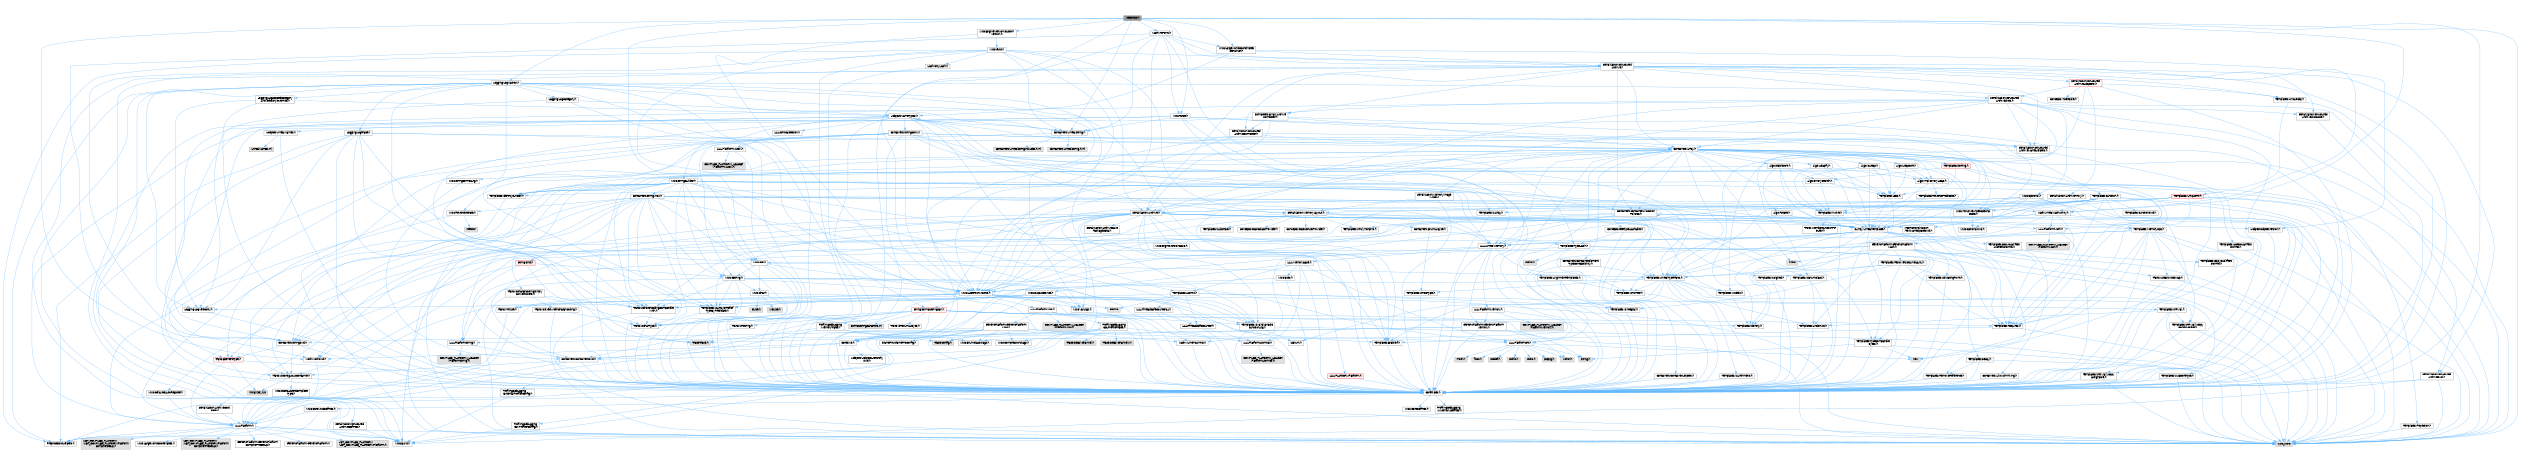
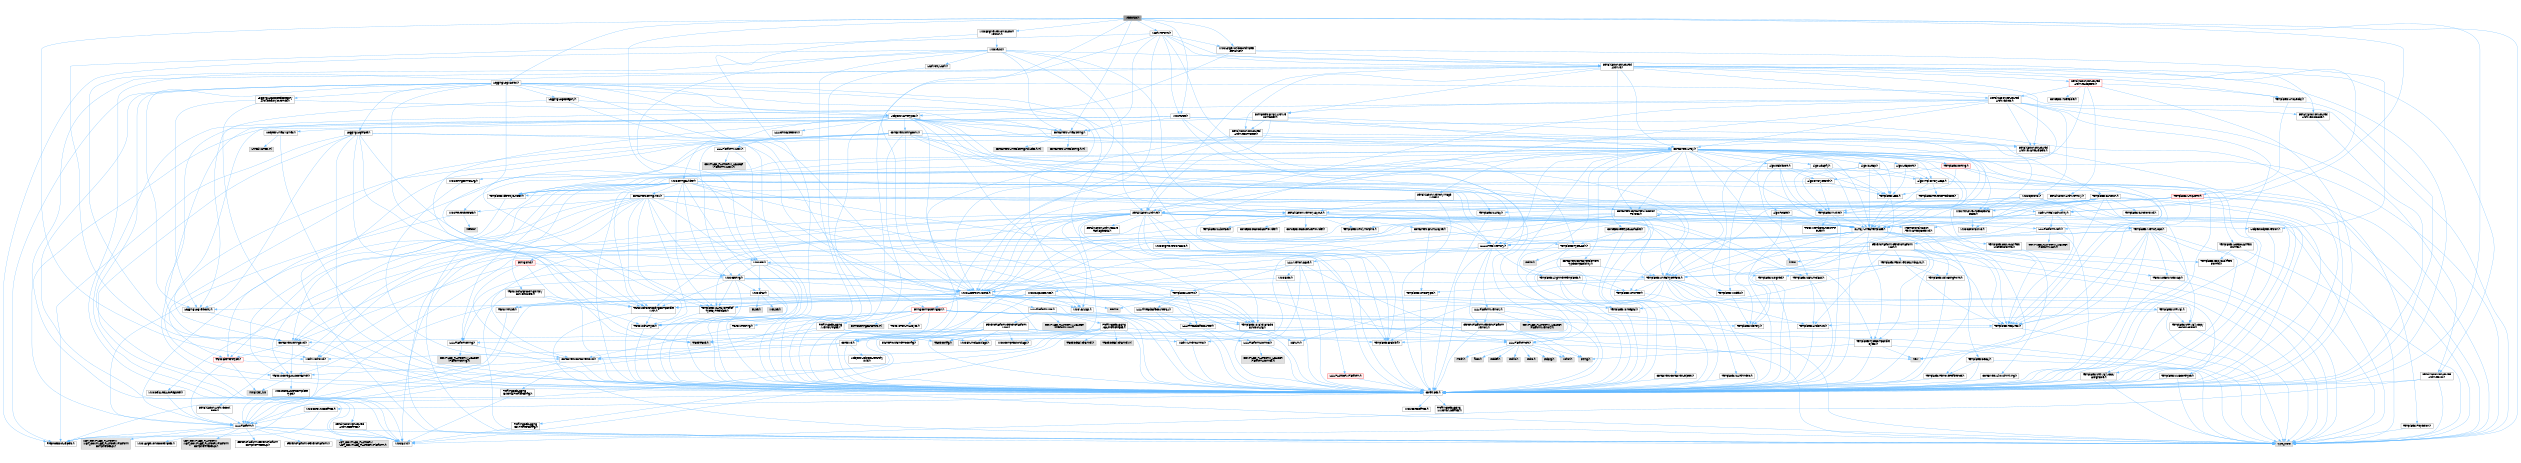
none -> (2225, 255)
(556, 310) -> none
(1720, 388) -> (1768, 374)
